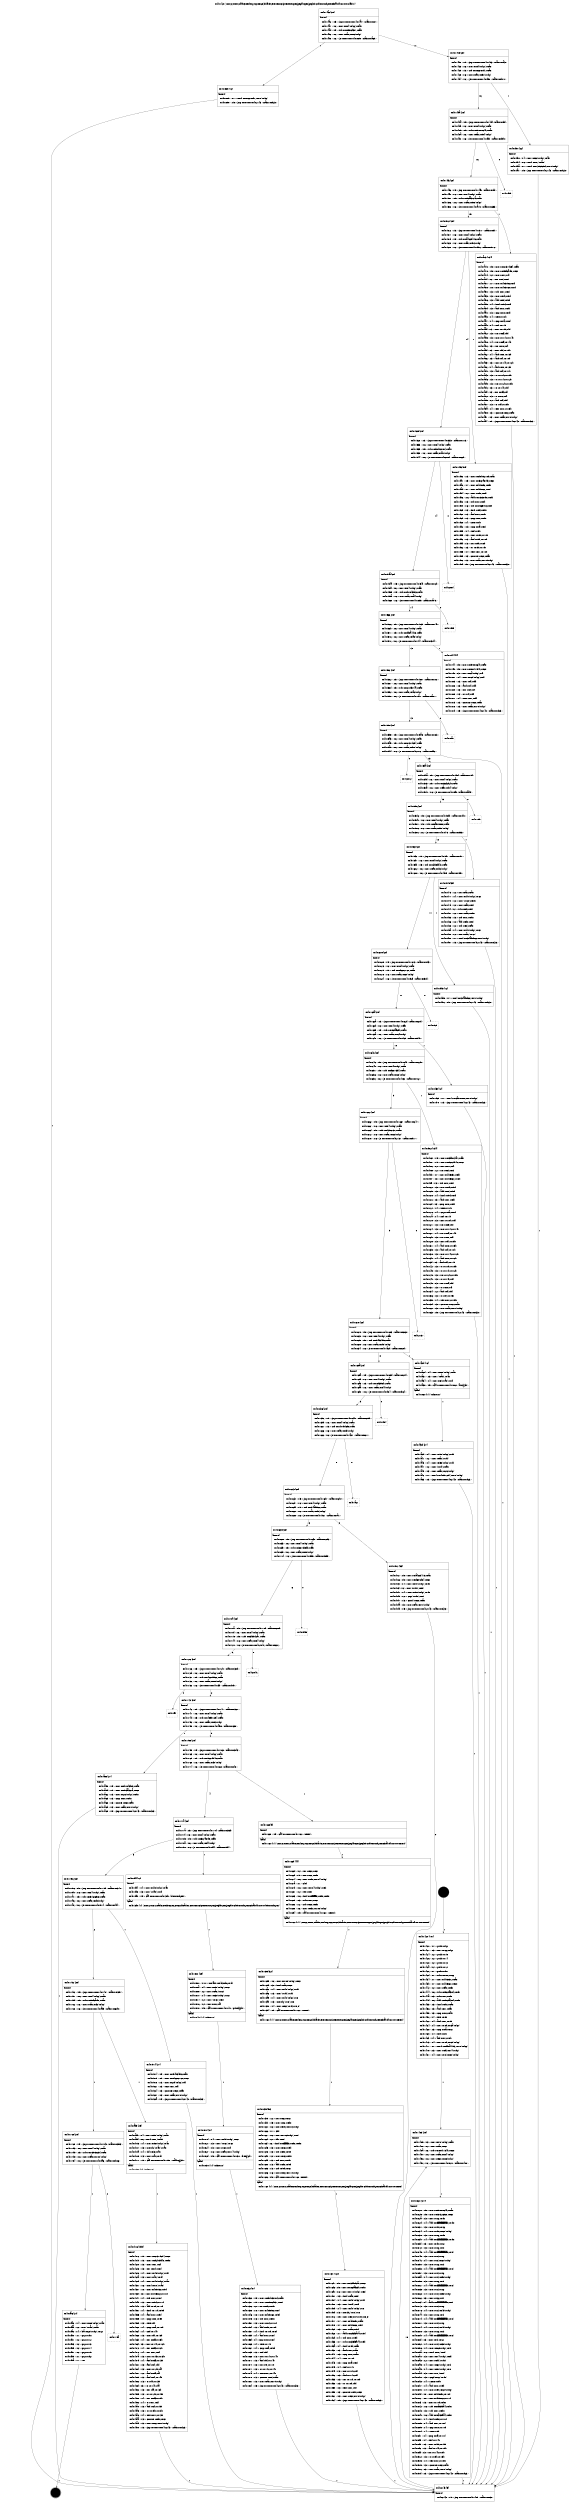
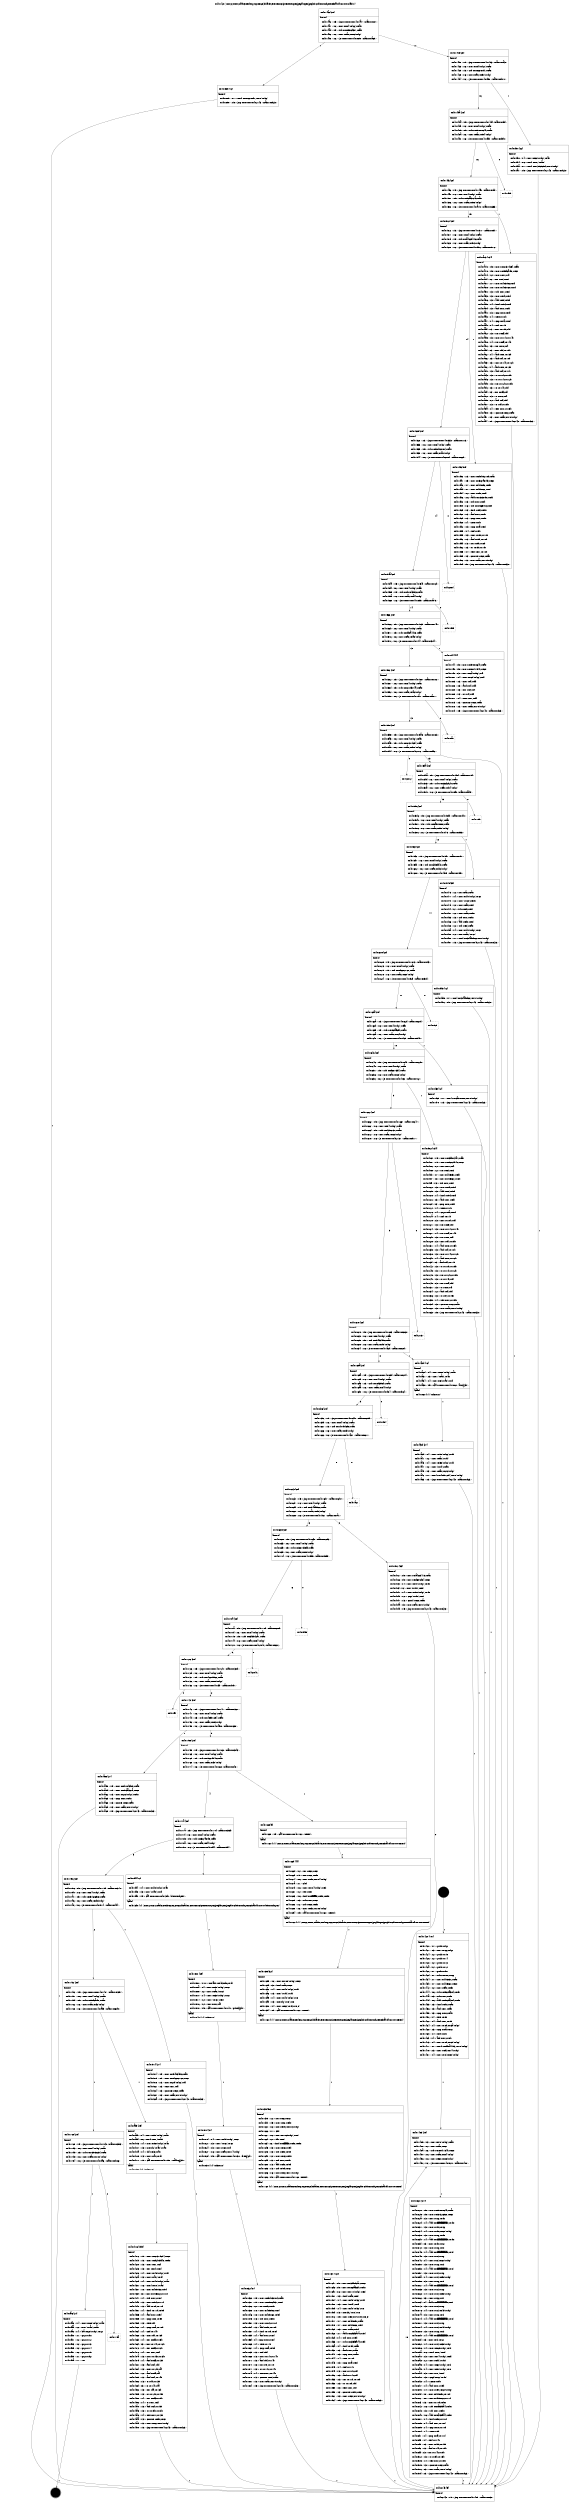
(434, 933) -> none
